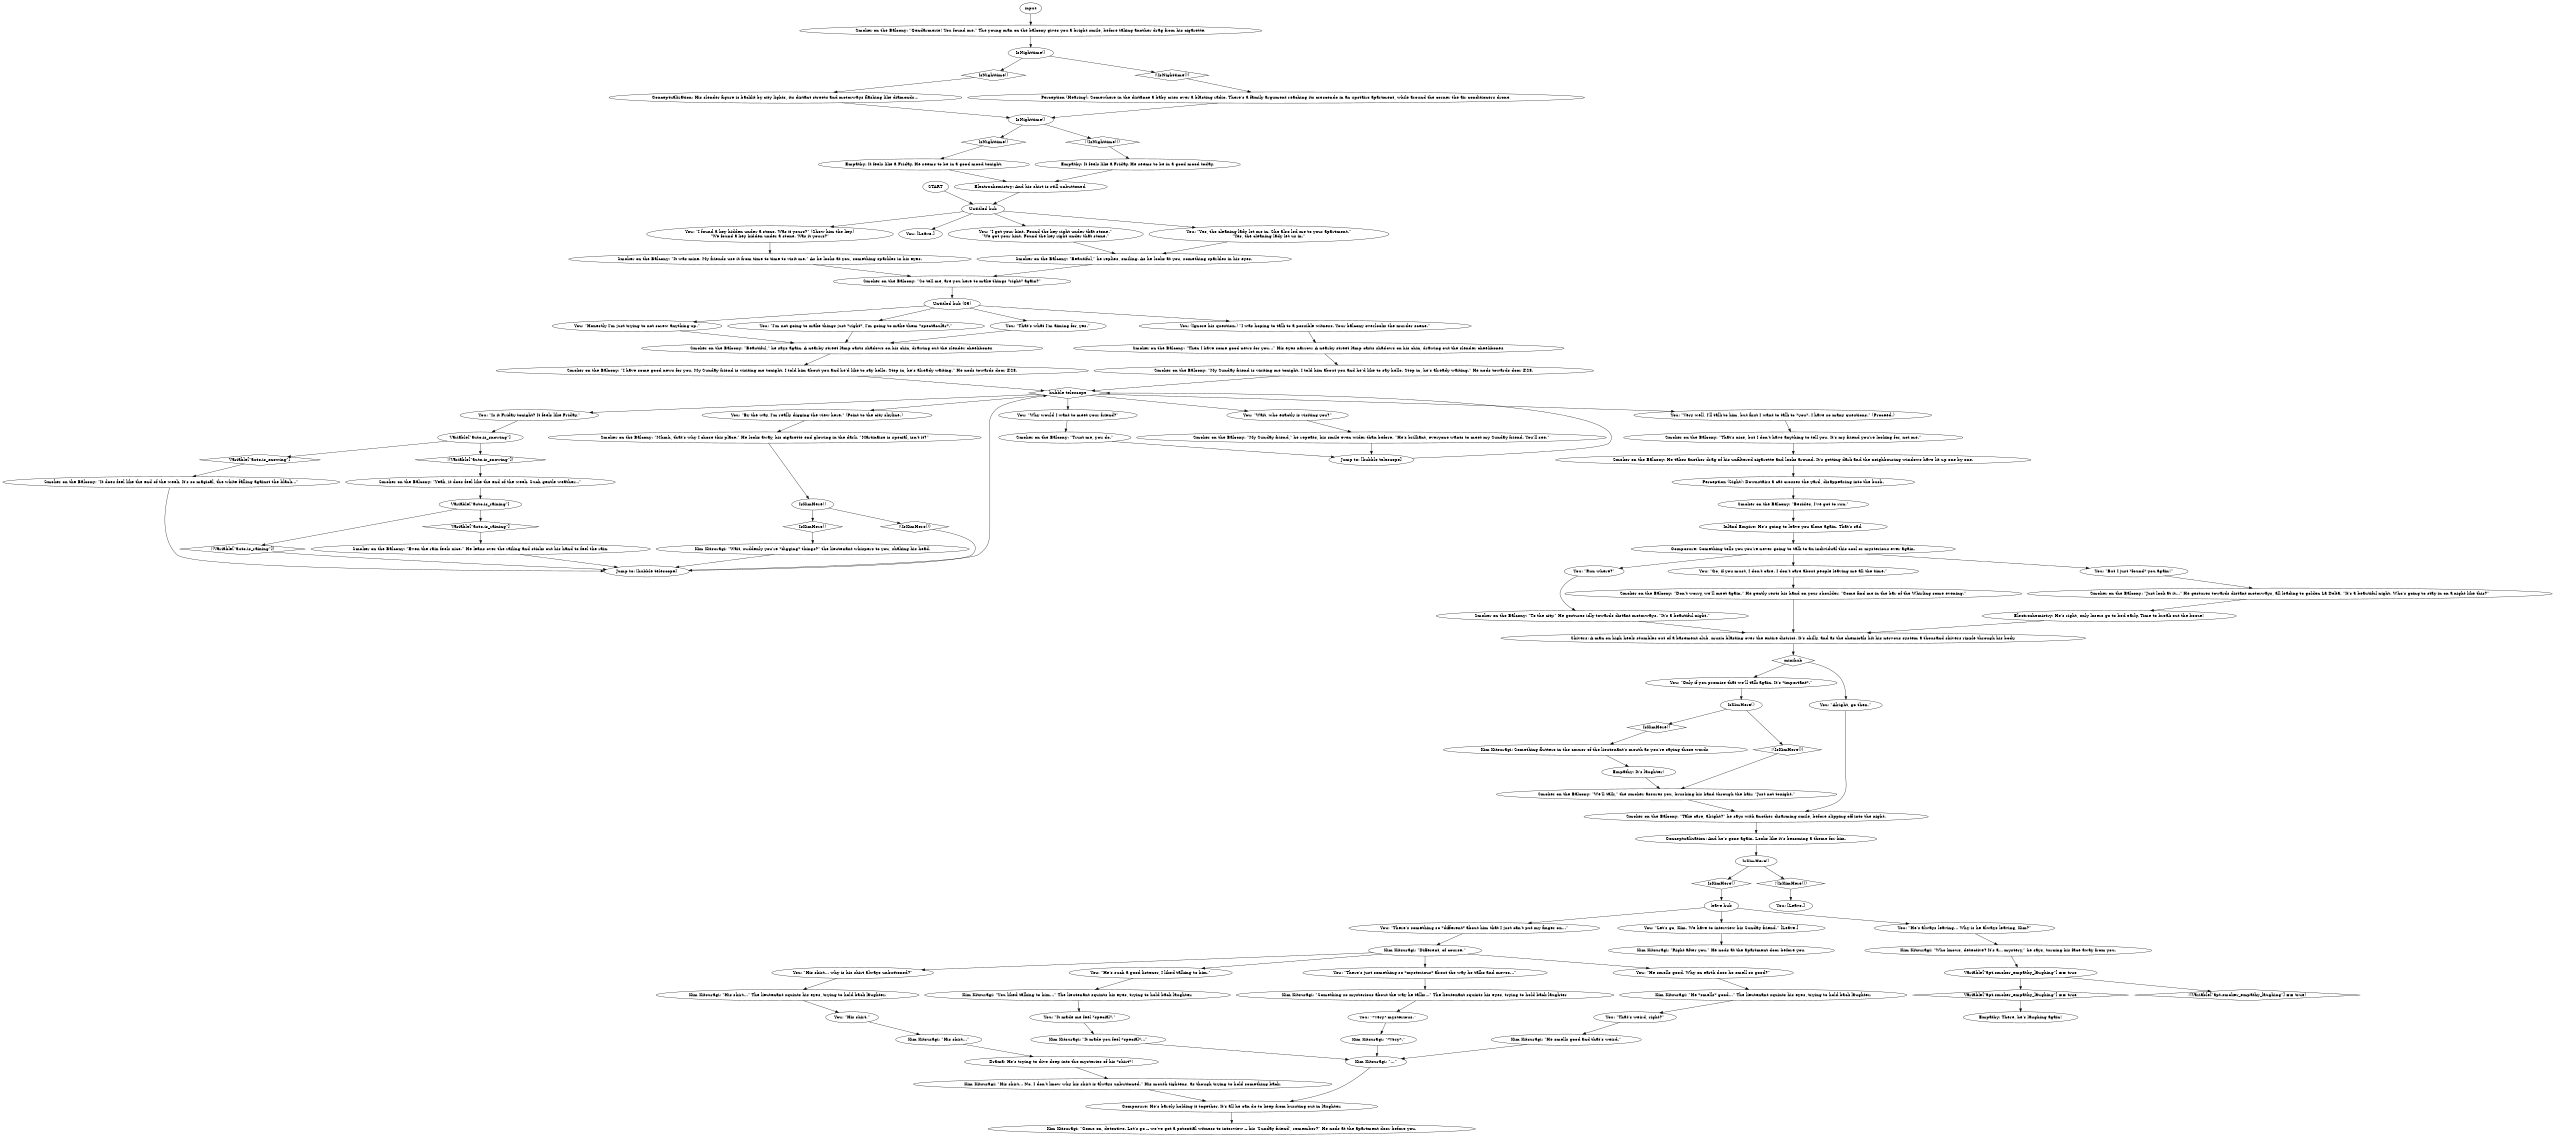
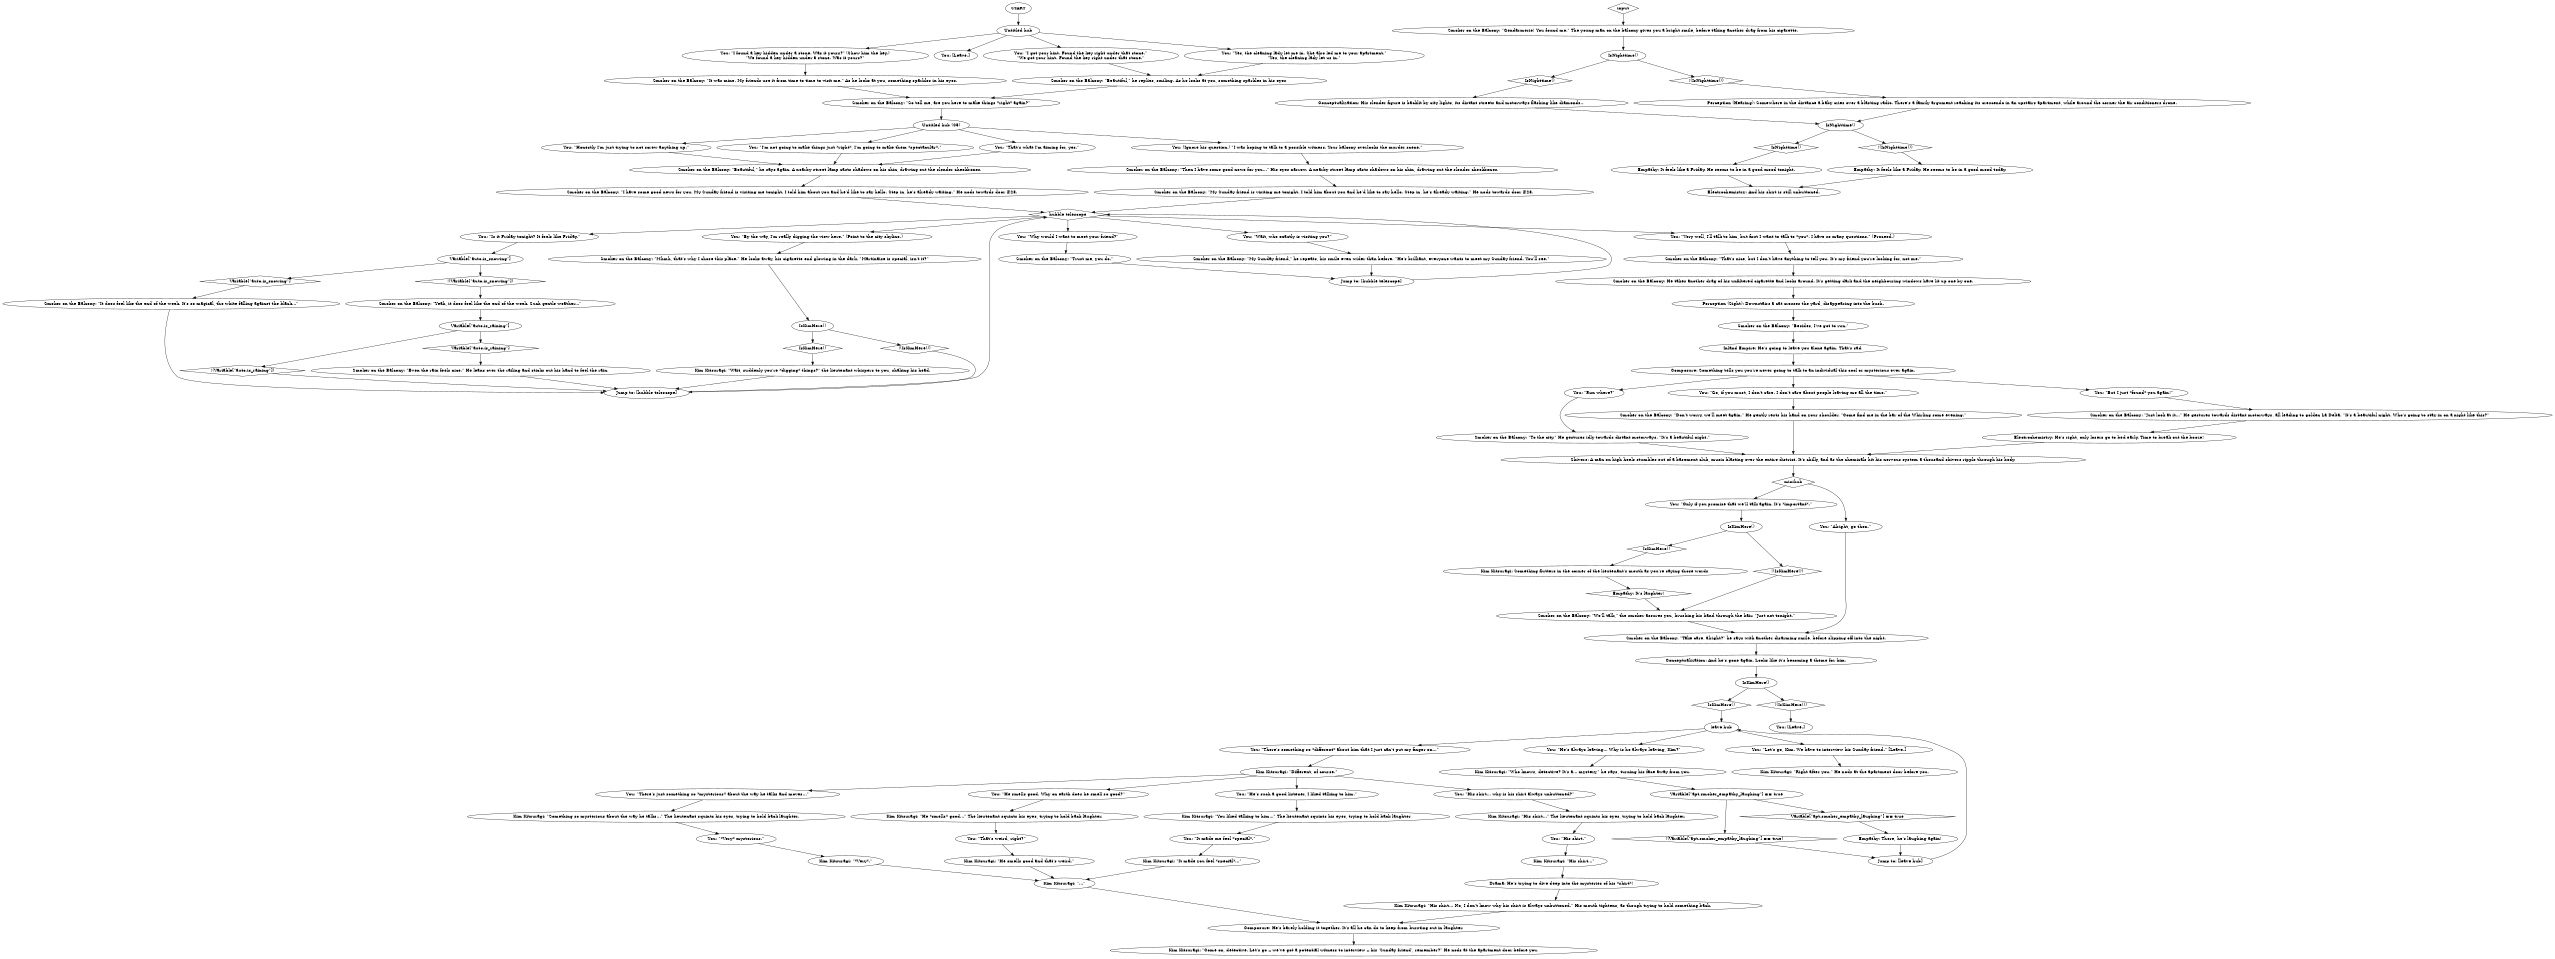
(1031, 8) -> (1623, 8)
(1008, 198) -> none
(1639, 772) -> (1639, 594)
none -> (1900, 861)
